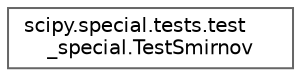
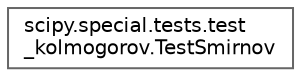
(151, 38) -> (151, 38)
